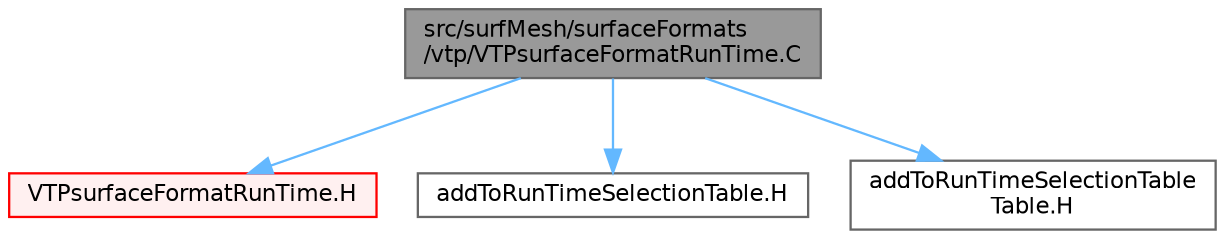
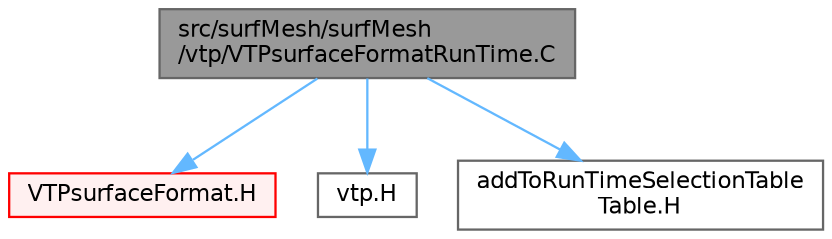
(613, 44) -> (367, 44)
(193, 195) -> (142, 195)
(613, 195) -> (367, 195)
